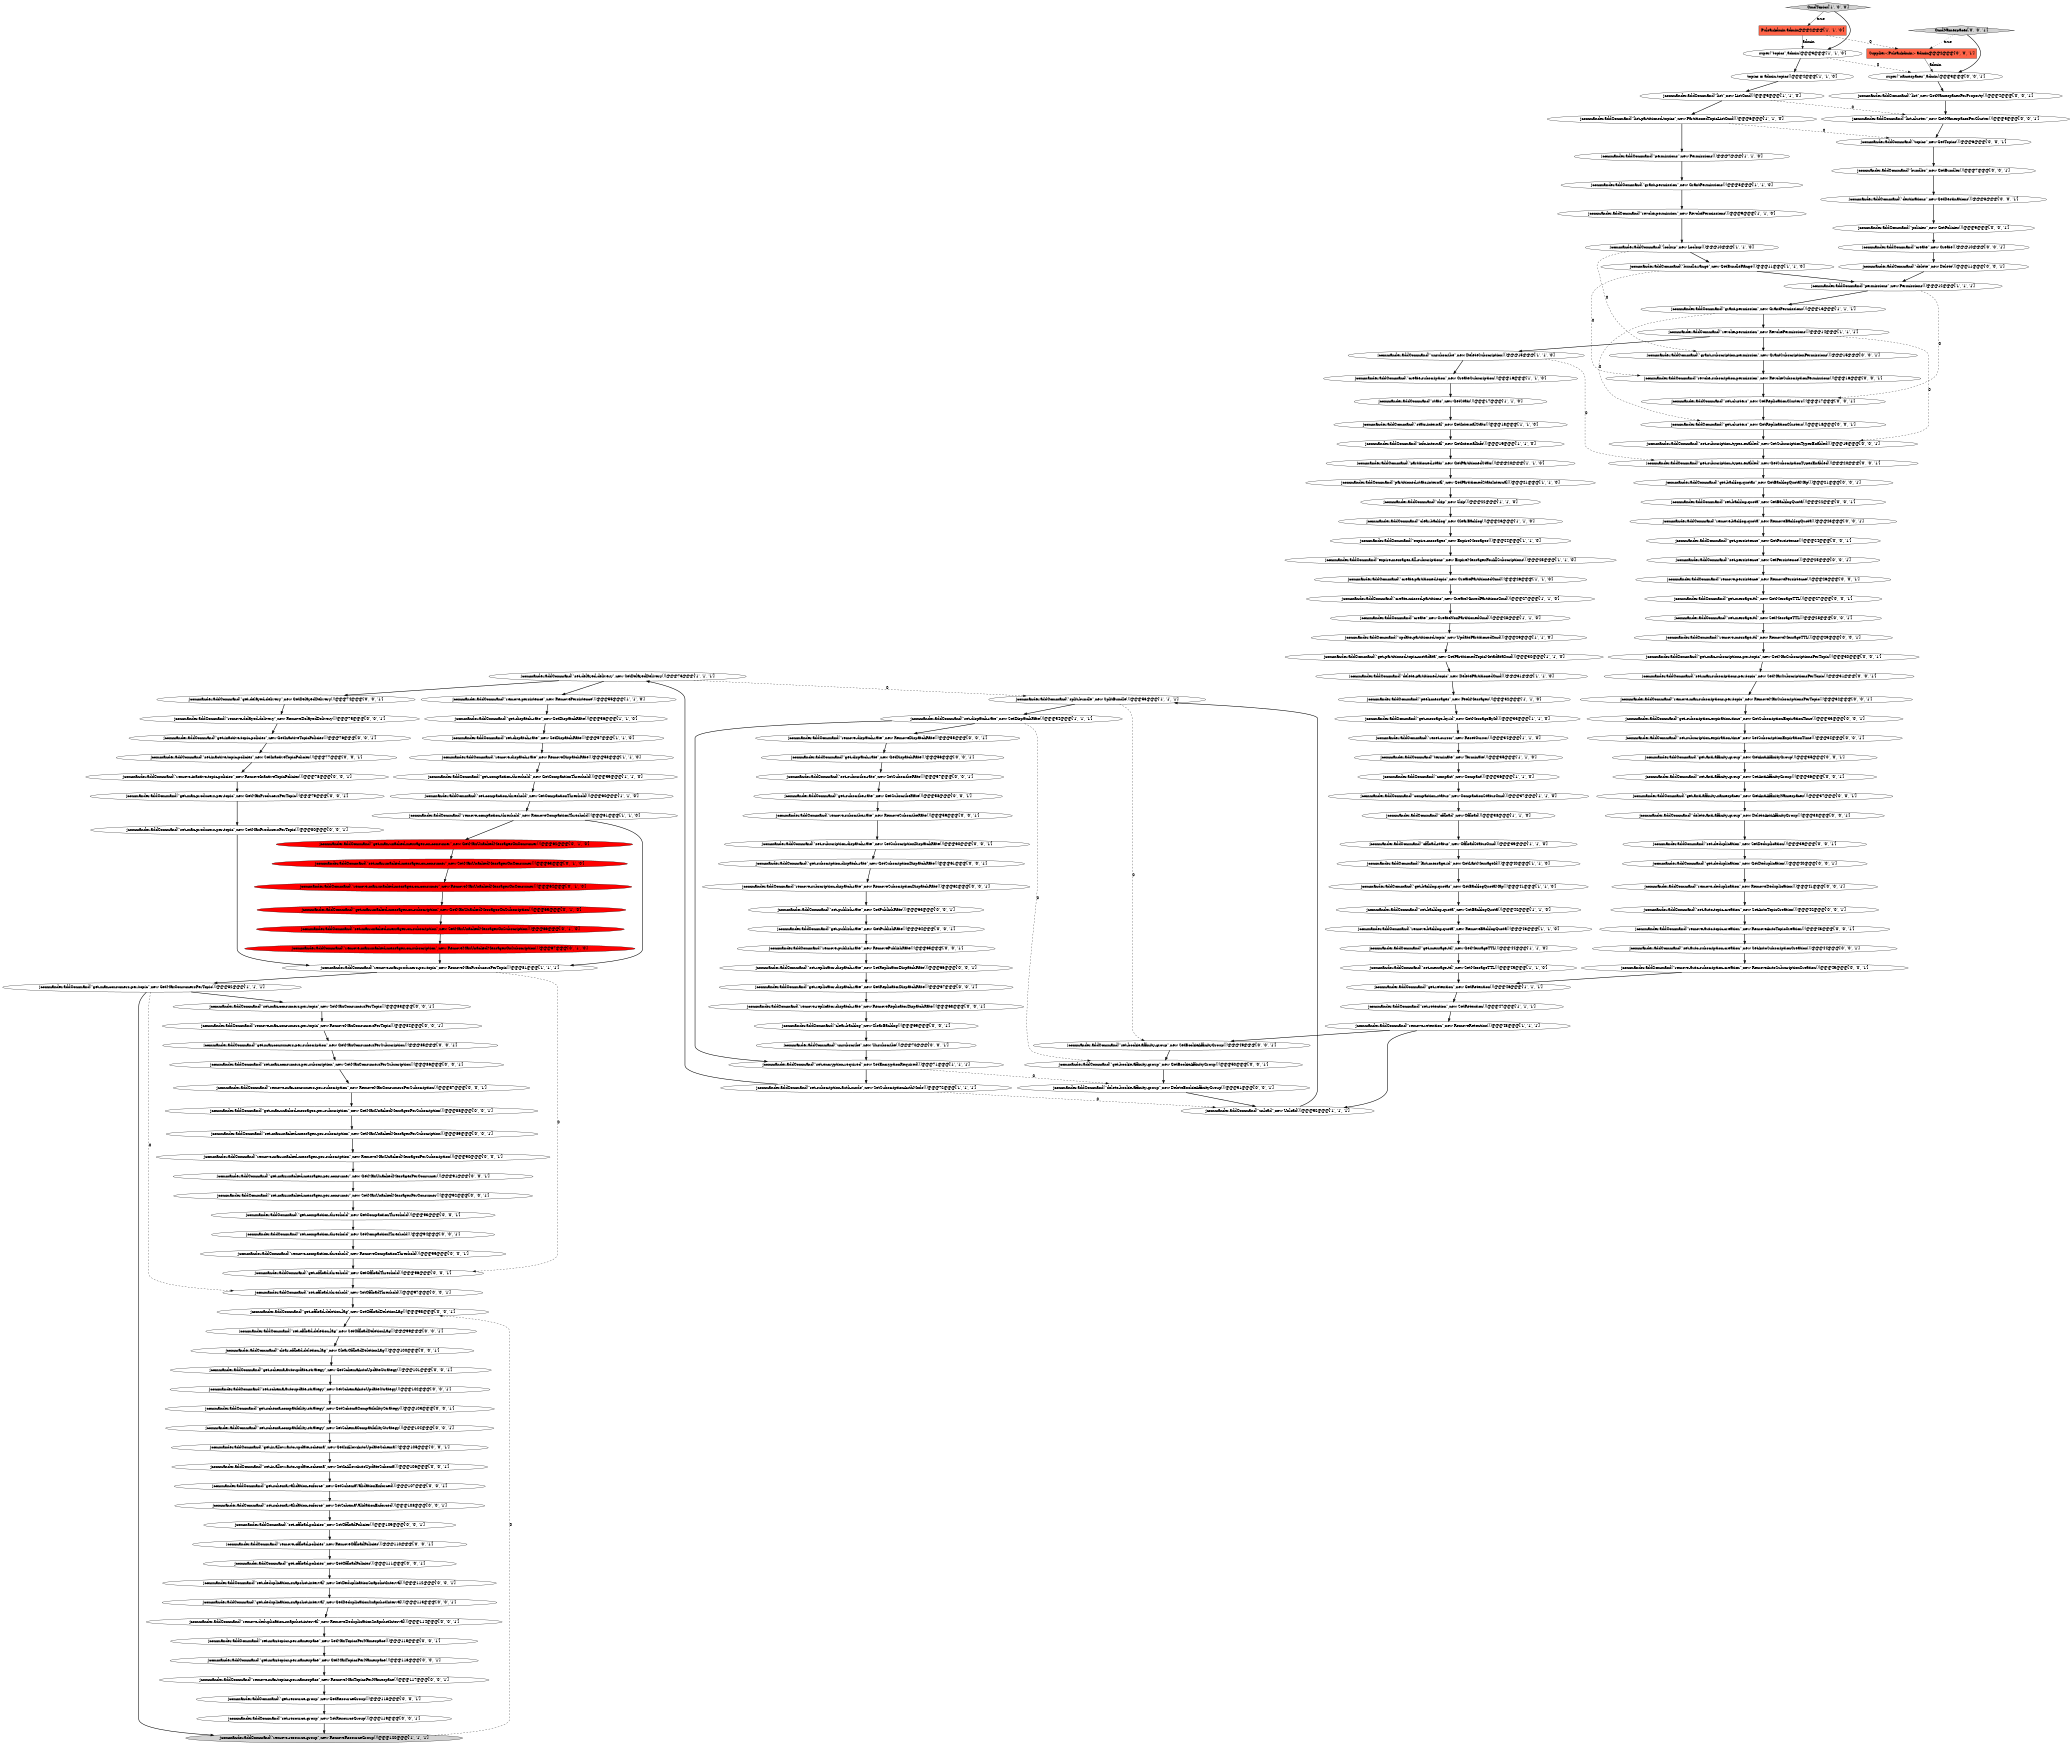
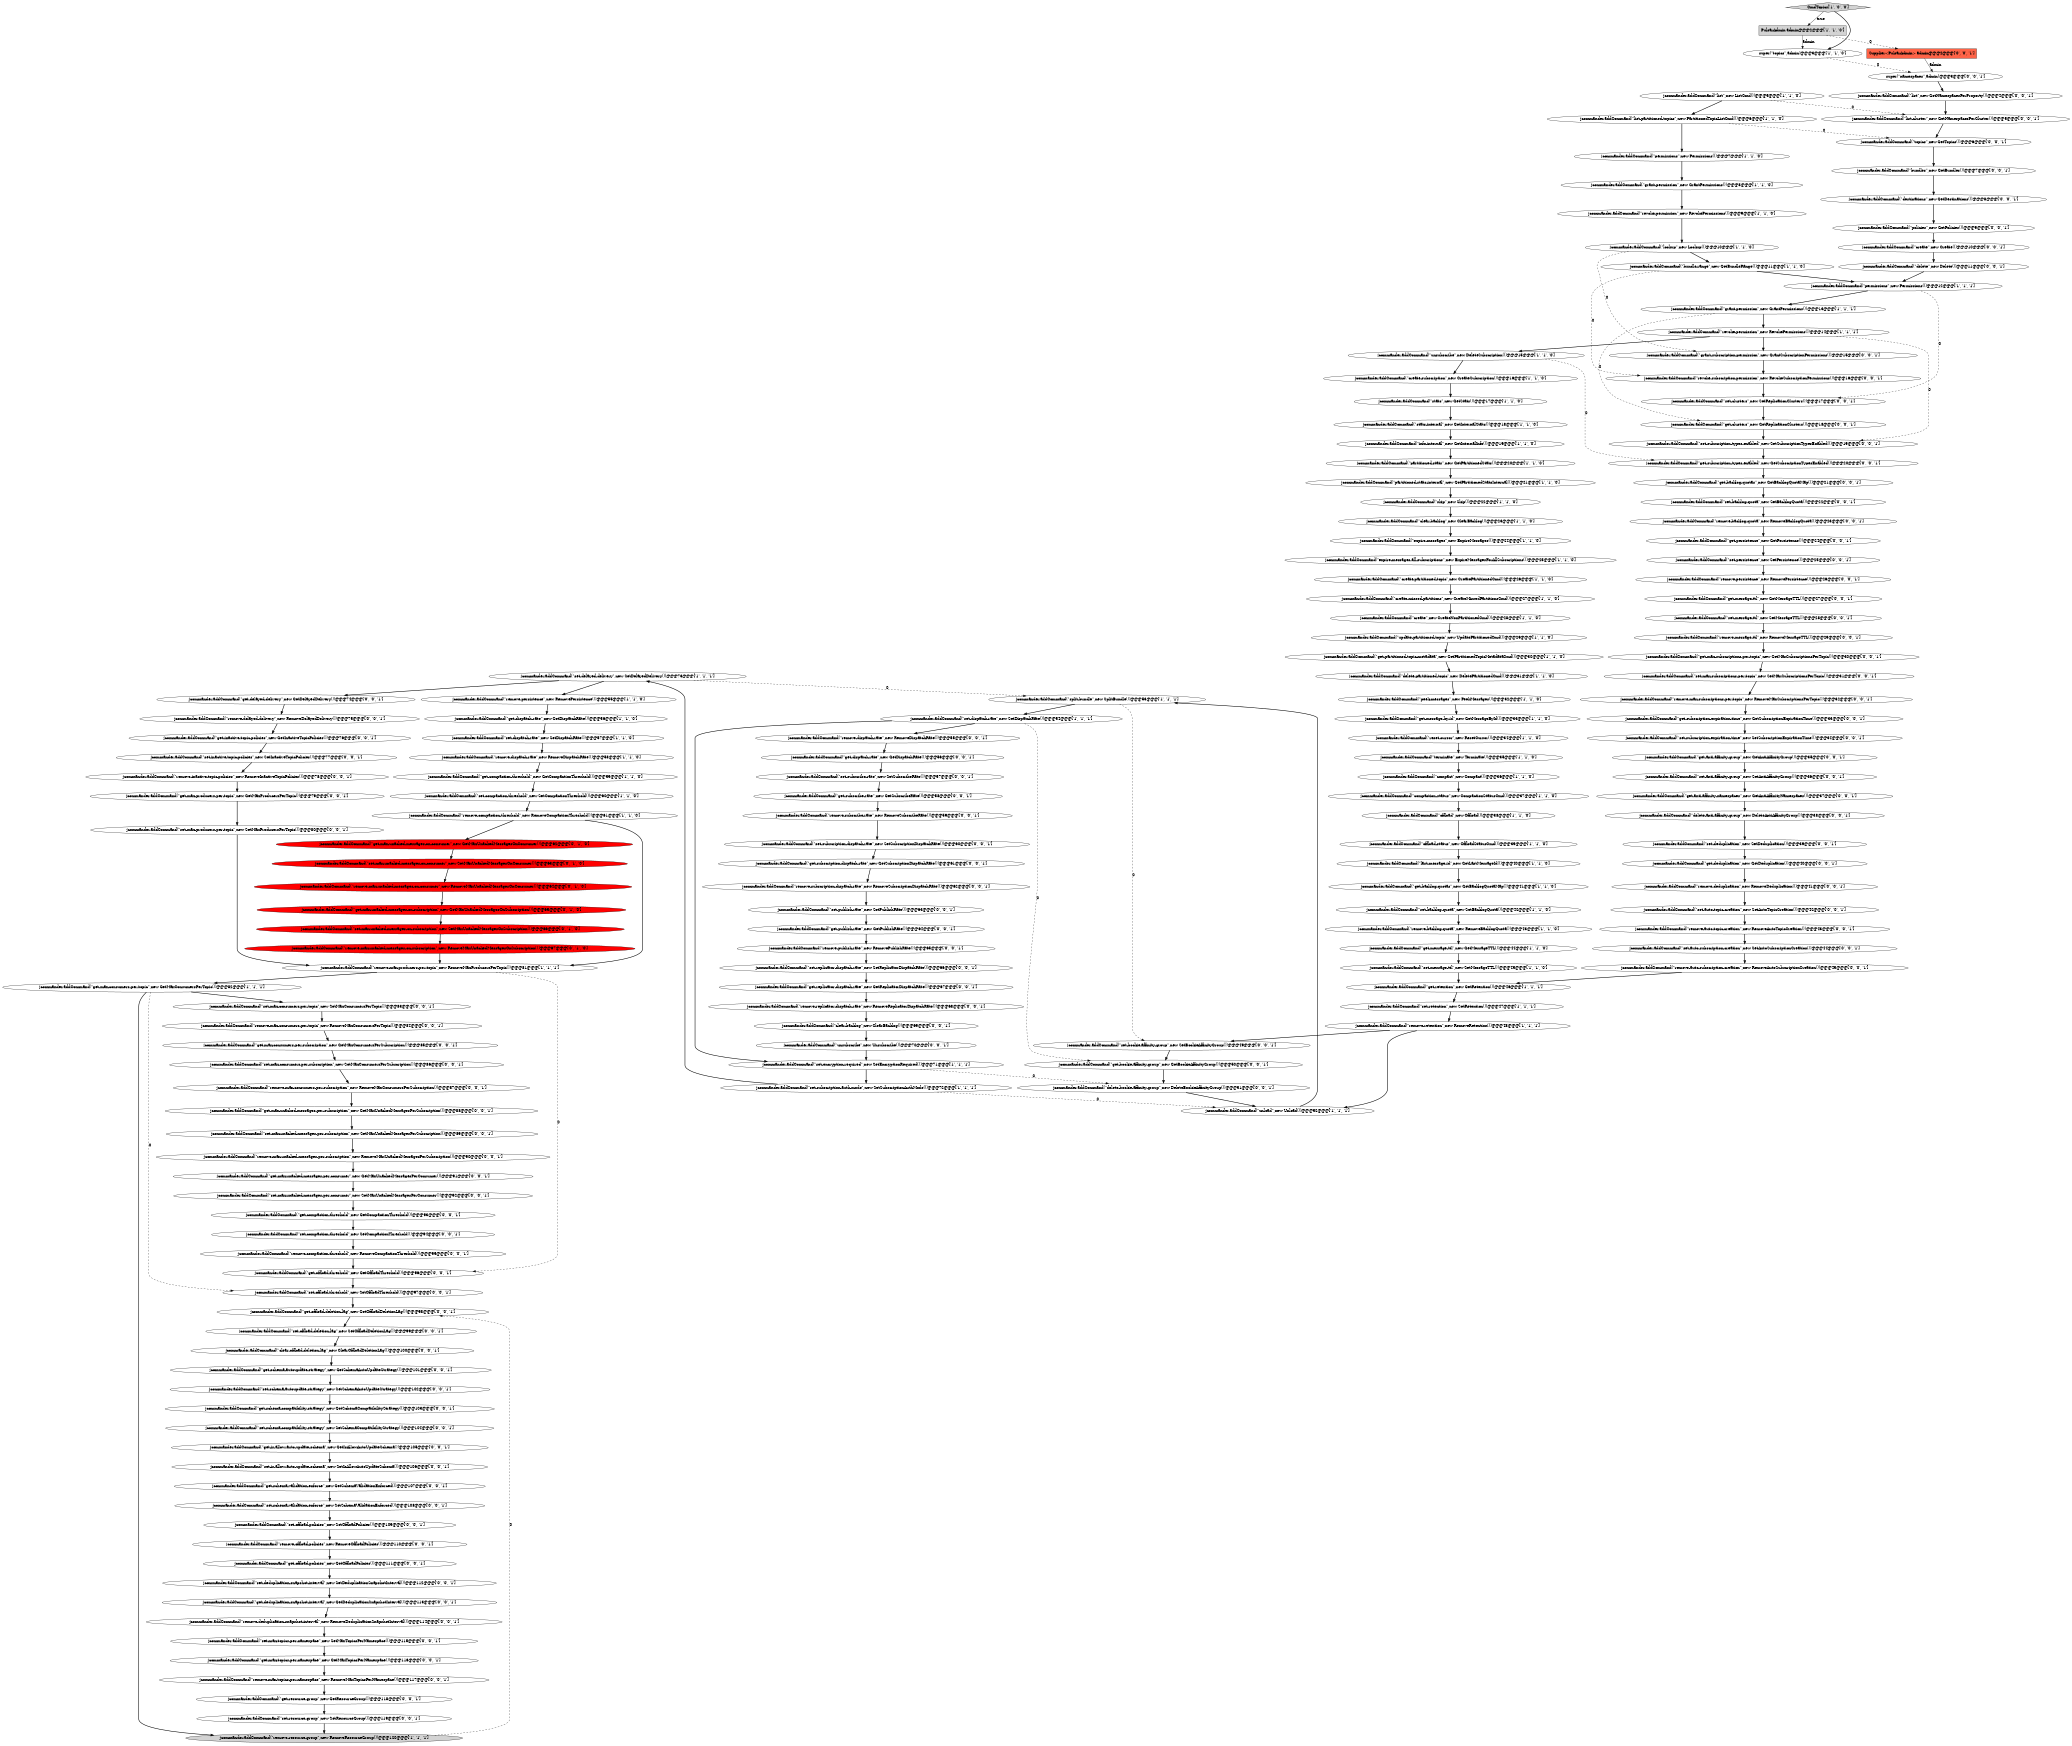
(1803, 31) -> (1803, 31)
(1961, 31) -> none
(1792, 77) -> none
